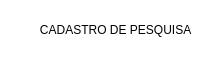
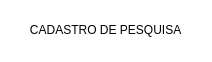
(116, 31) -> (106, 31)
